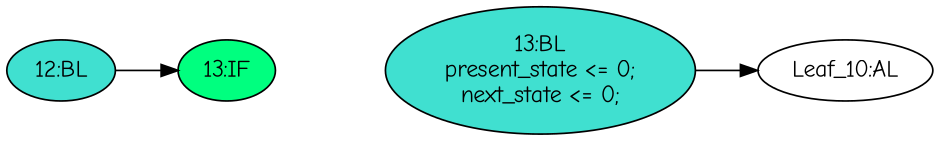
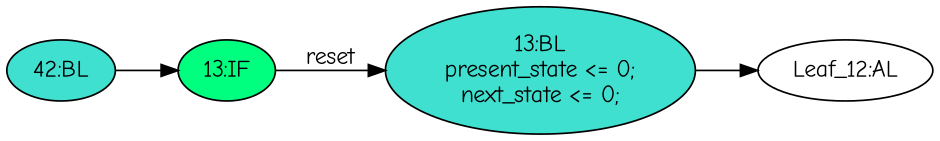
(61, 70) -> (61, 70)
none -> (322, 70)
(845, 70) -> (845, 70)
